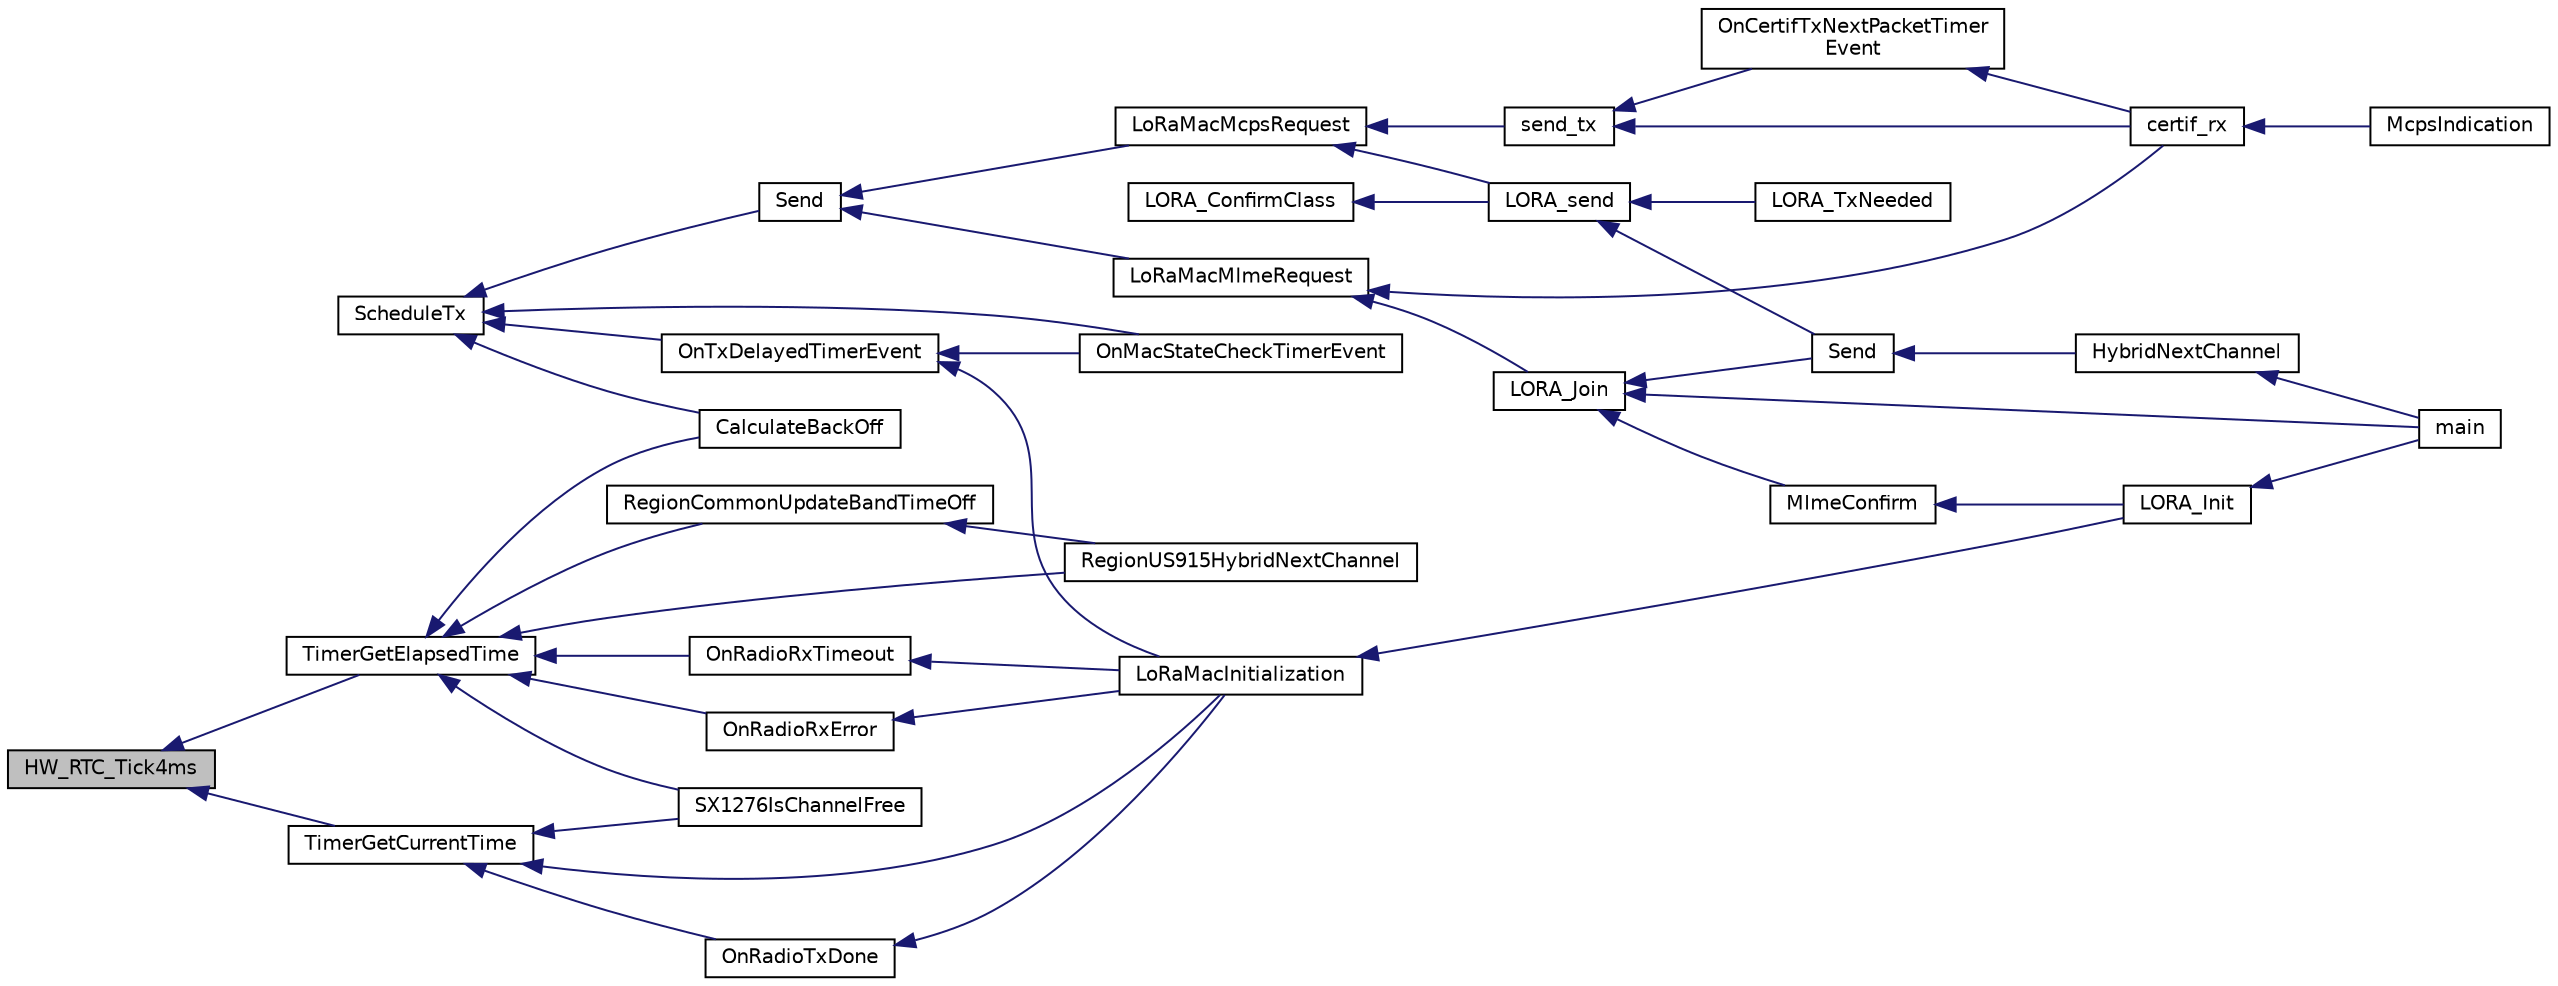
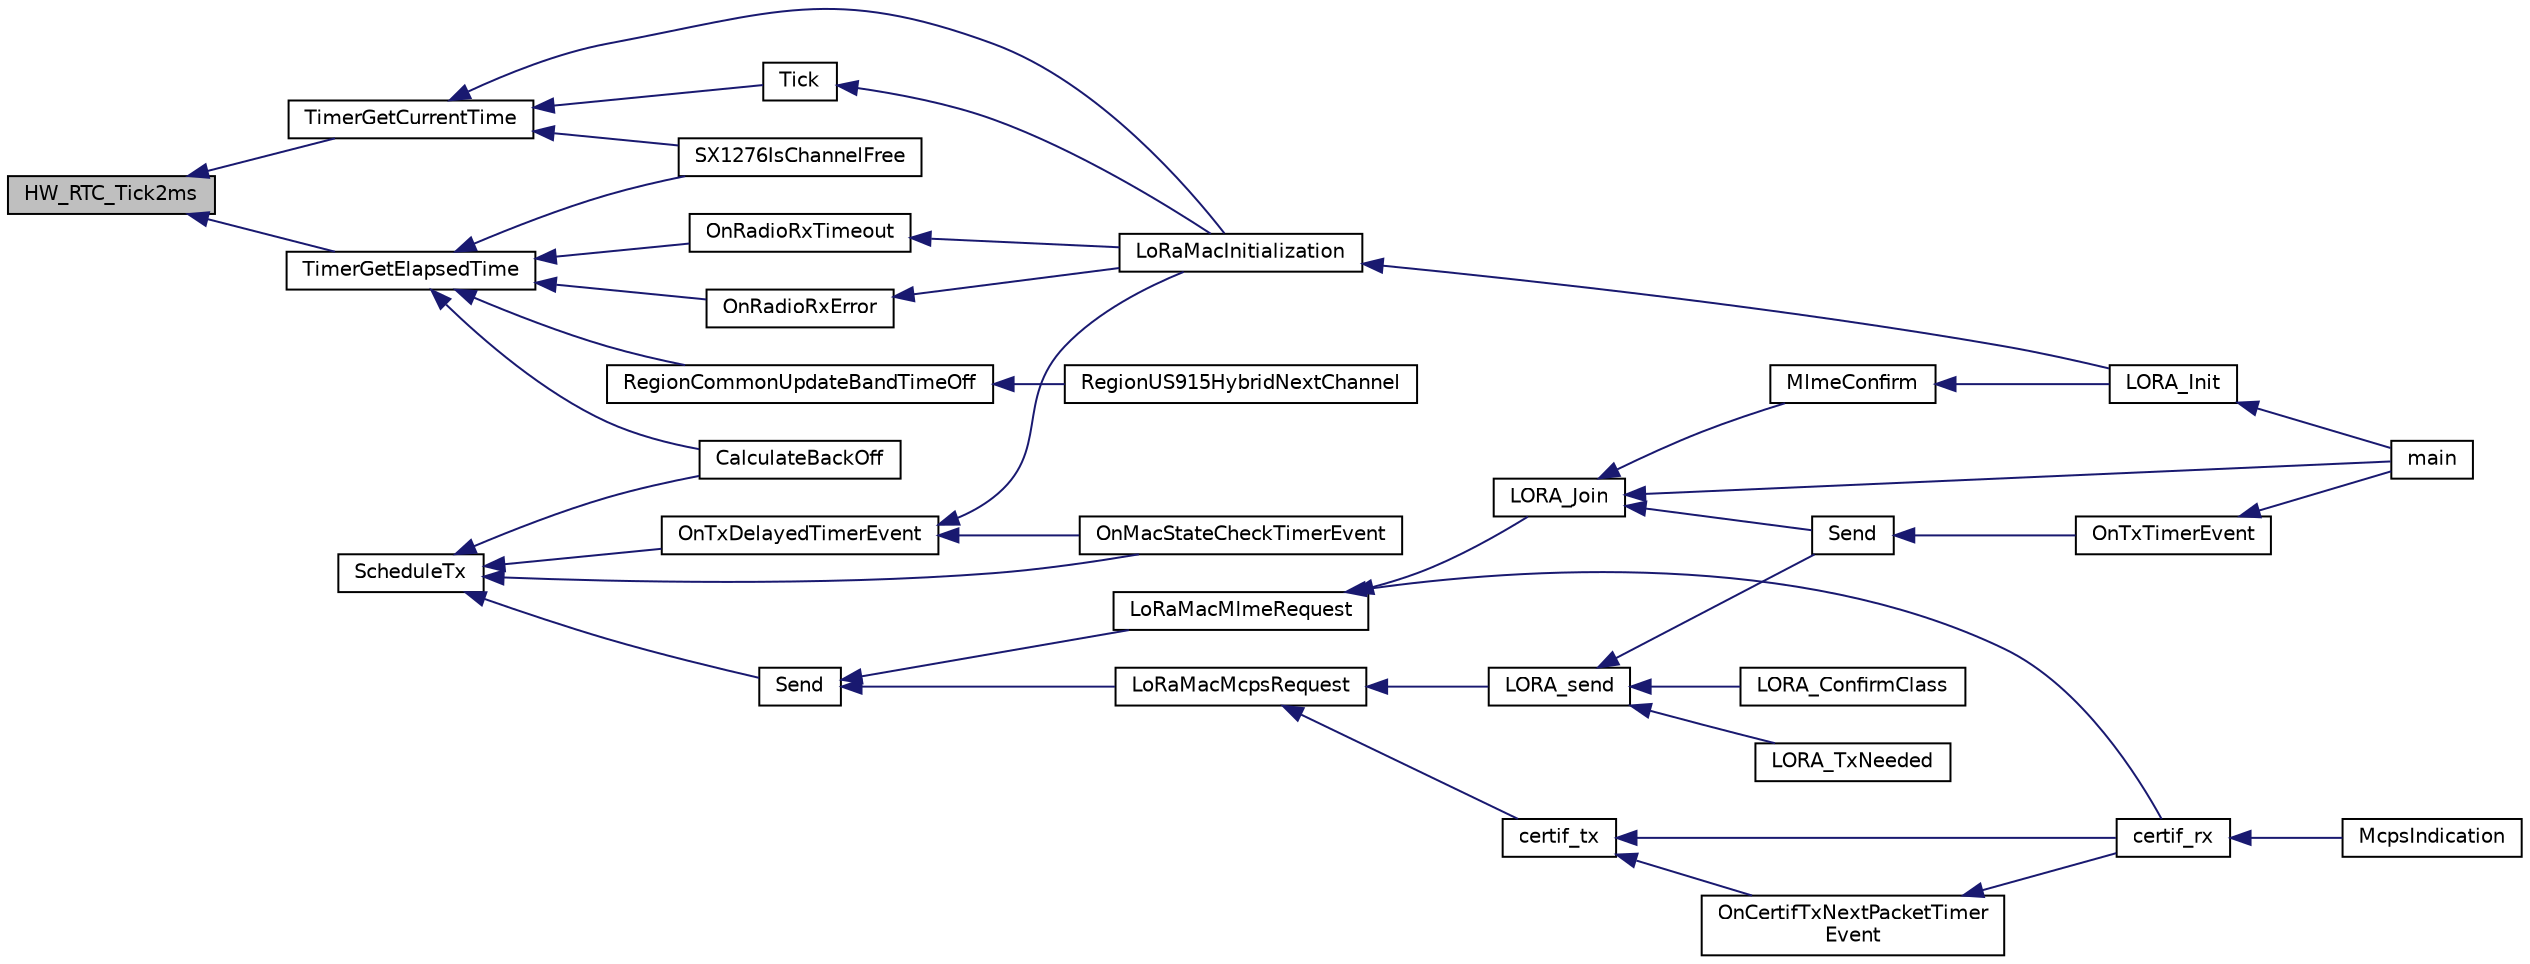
(1559, 126) -> (1559, 838)
(1431, 202) -> (1696, 687)
(2187, 353) -> (2173, 535)
(792, 596) -> none
(111, 769) -> (111, 195)
(800, 958) -> (800, 82)
